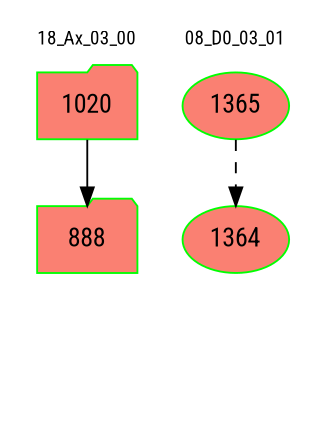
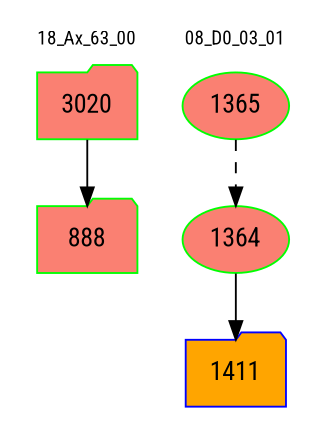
(87, 40) -> (87, 40)
(87, 106) -> (87, 106)
none -> (236, 373)
